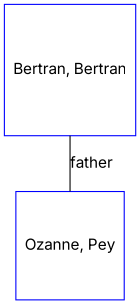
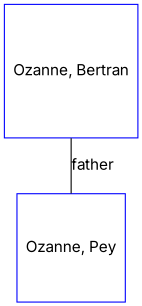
(70, 70) -> (71, 71)
